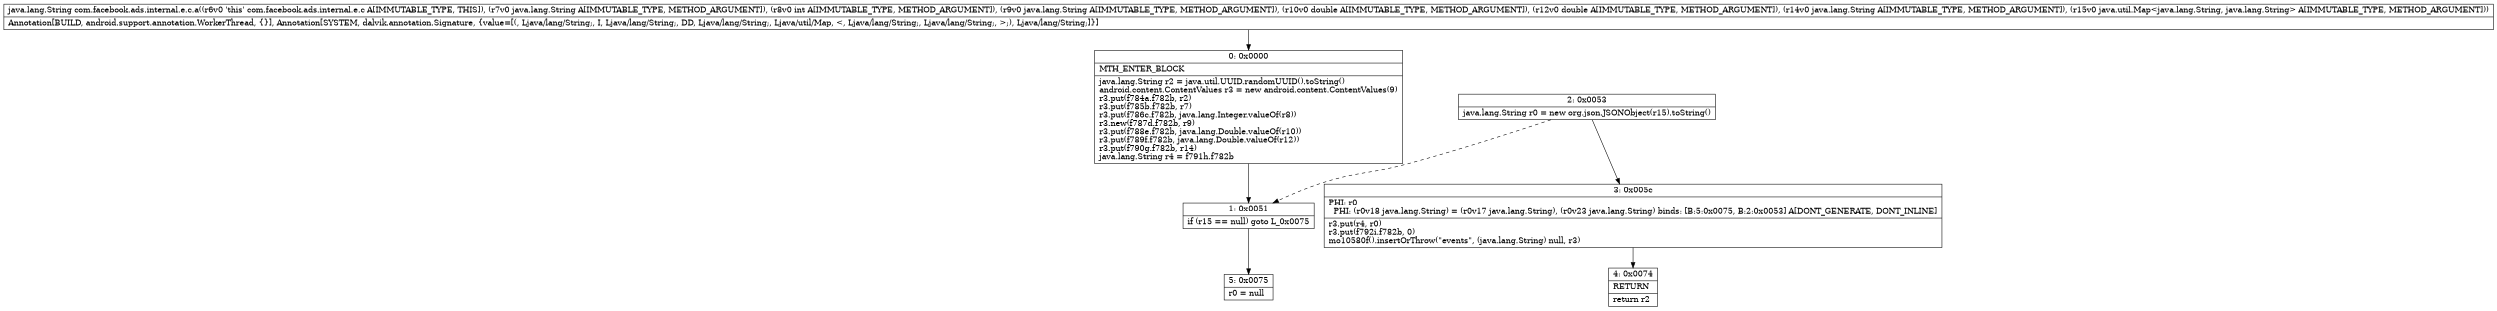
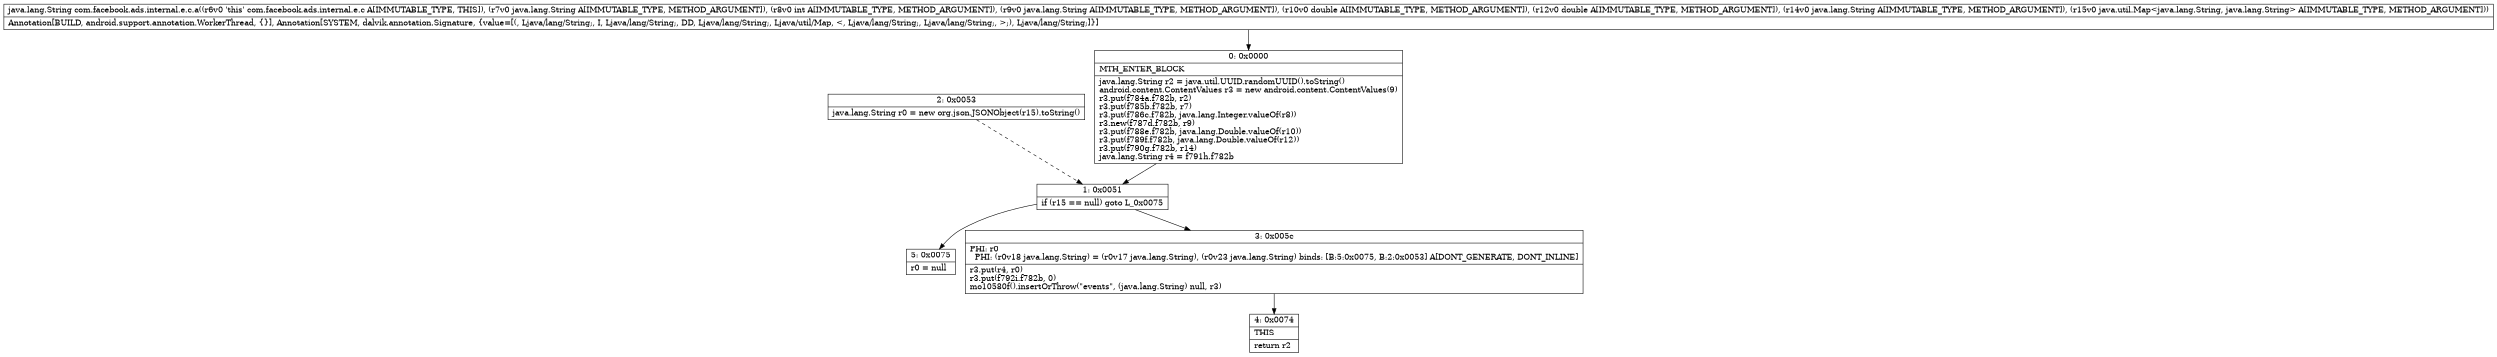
(1605, 149) -> (1160, 219)
(1631, 287) -> (1264, 333)
